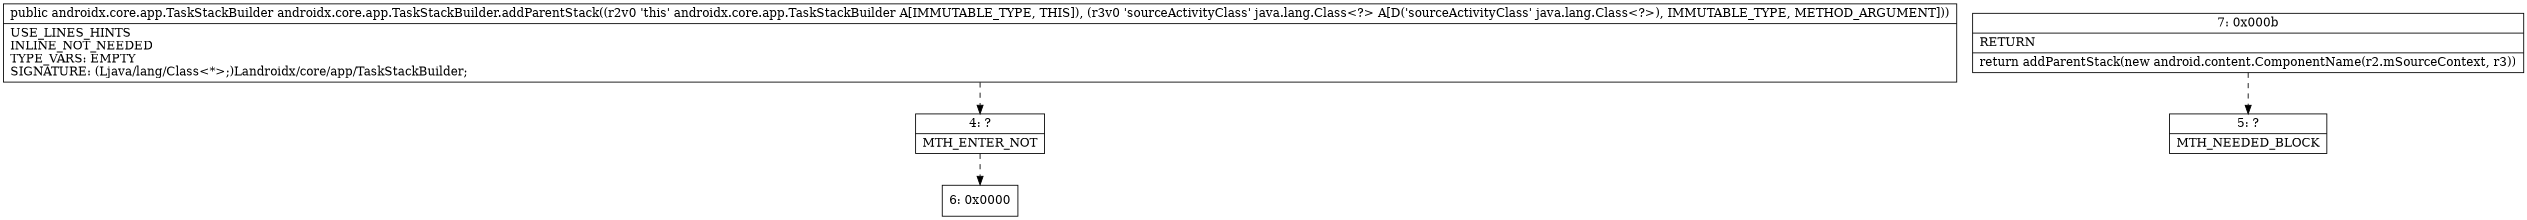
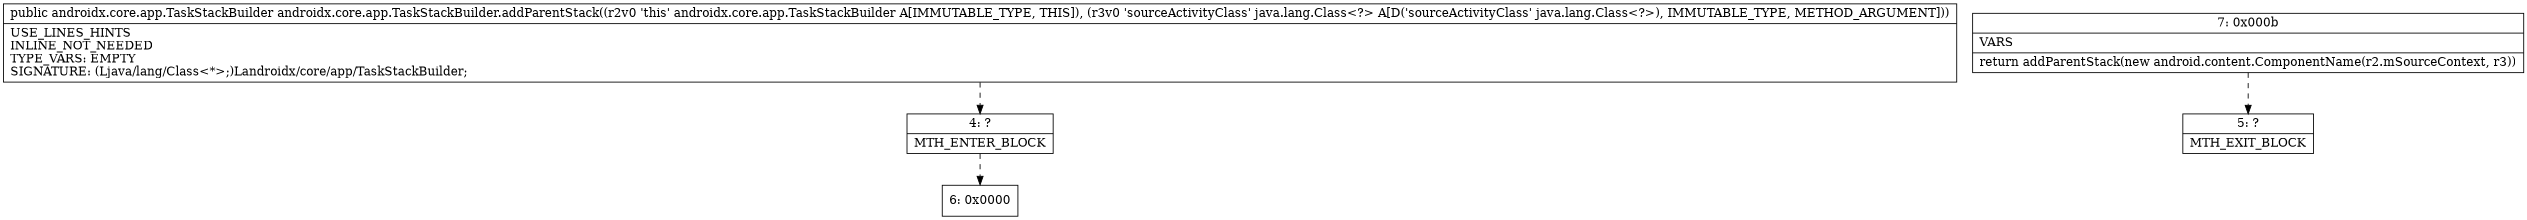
(2007, 43) -> (1997, 43)
(980, 143) -> (980, 143)
(2248, 143) -> (2248, 143)
